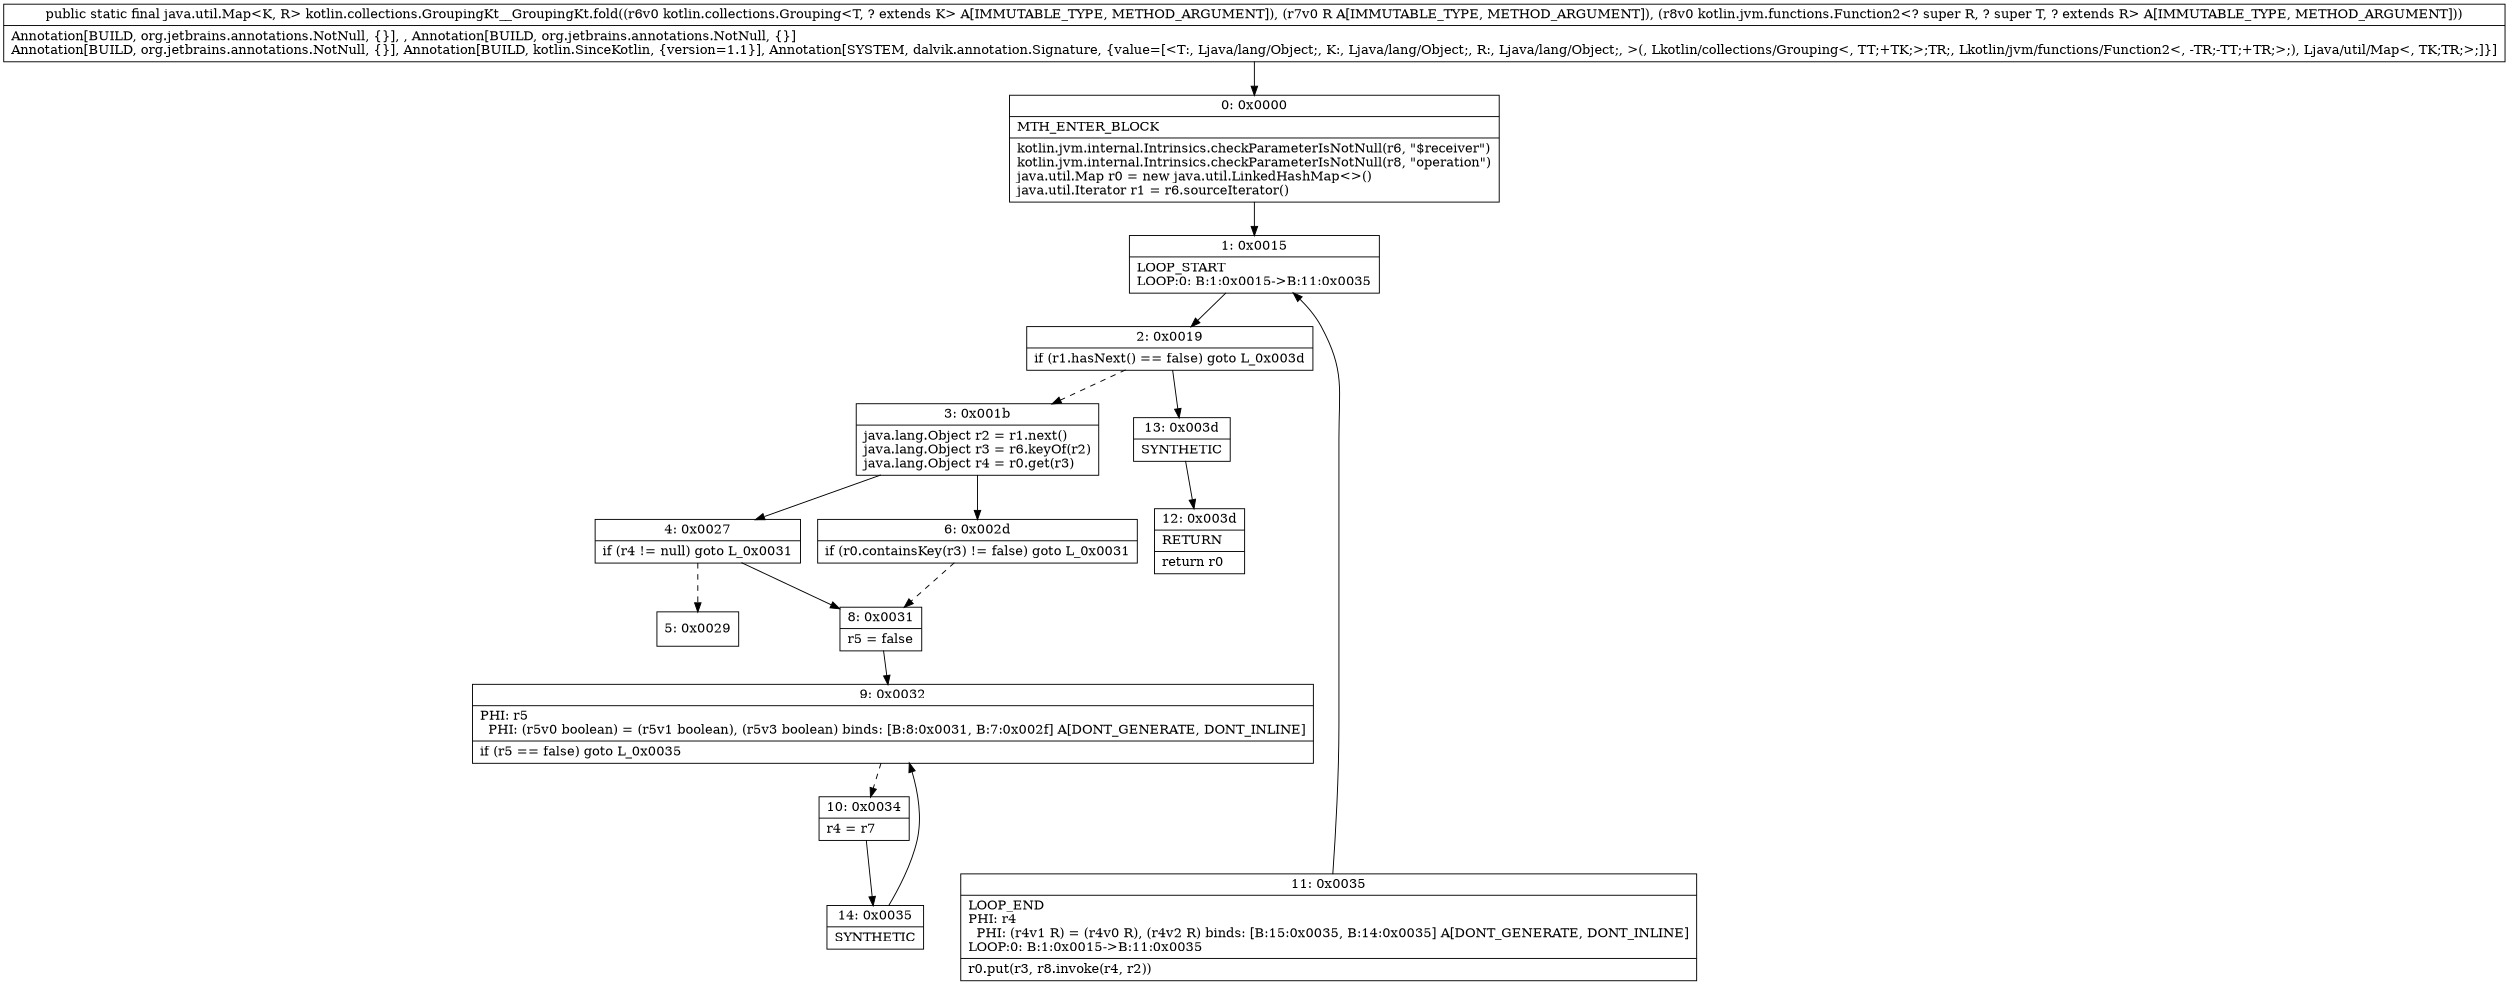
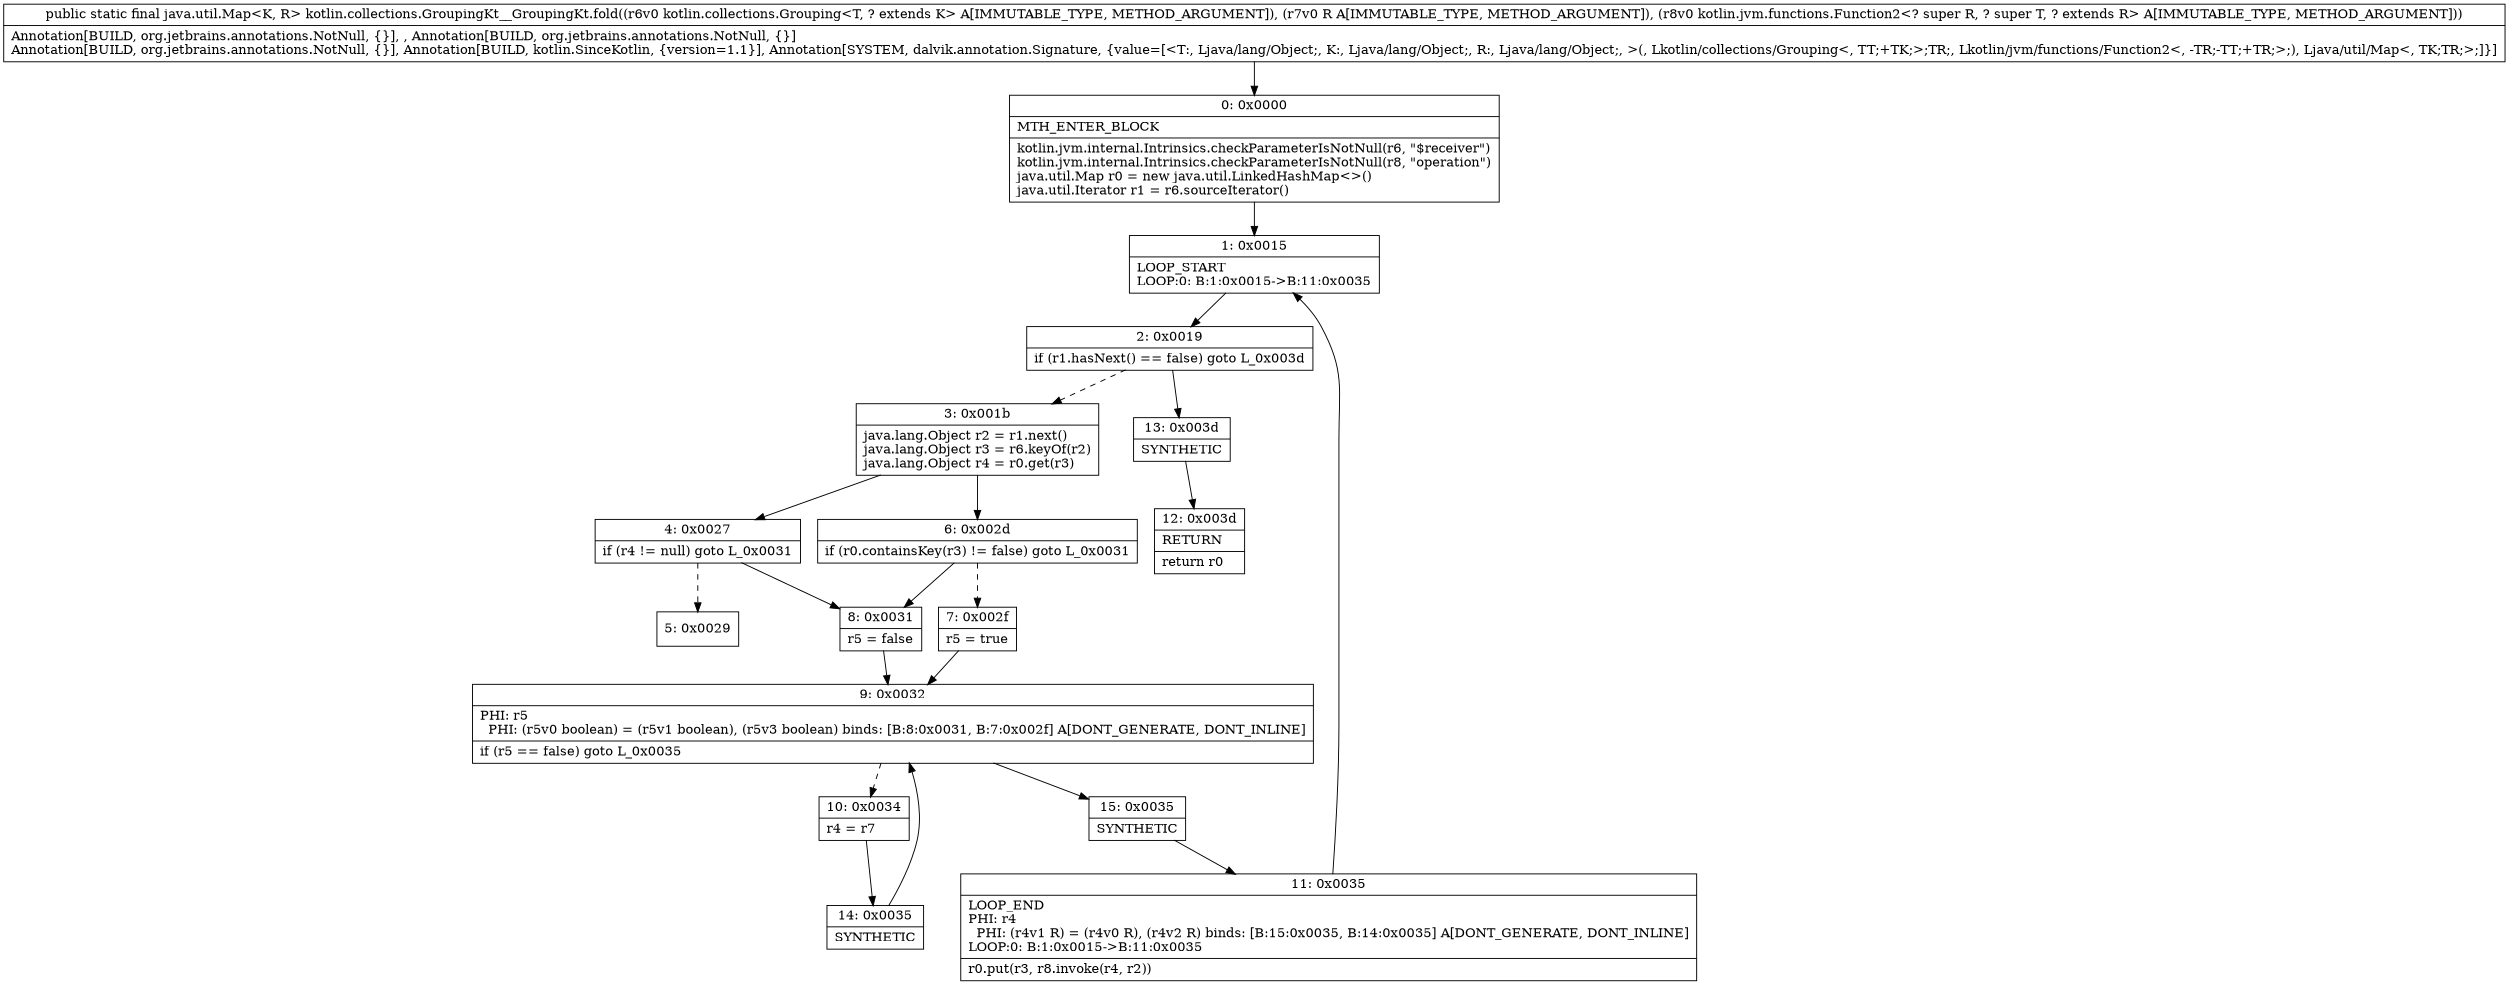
(933, 582) -> (933, 582)
none -> (977, 629)
none -> (1137, 819)
